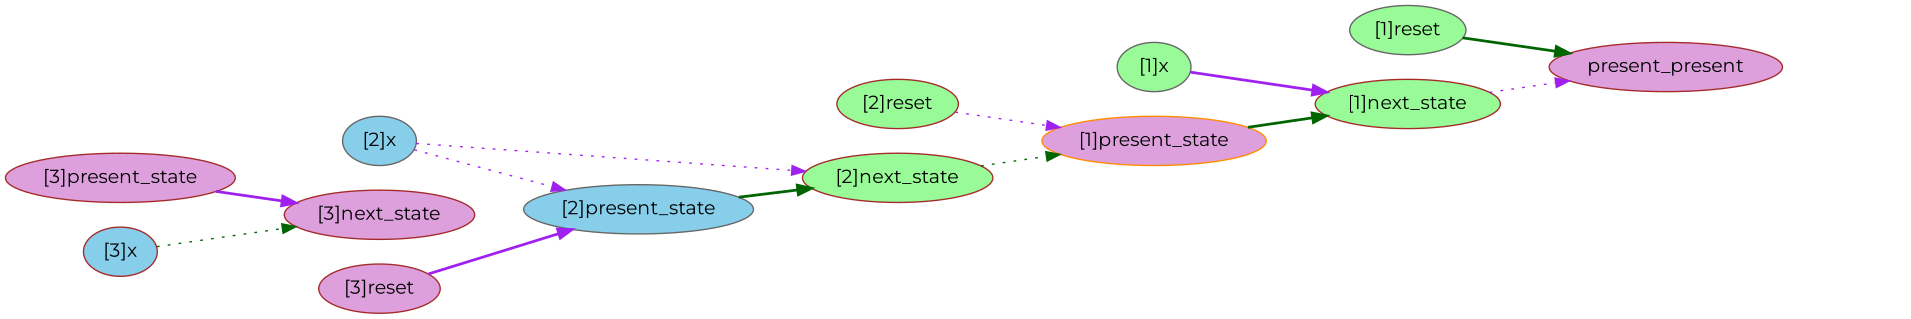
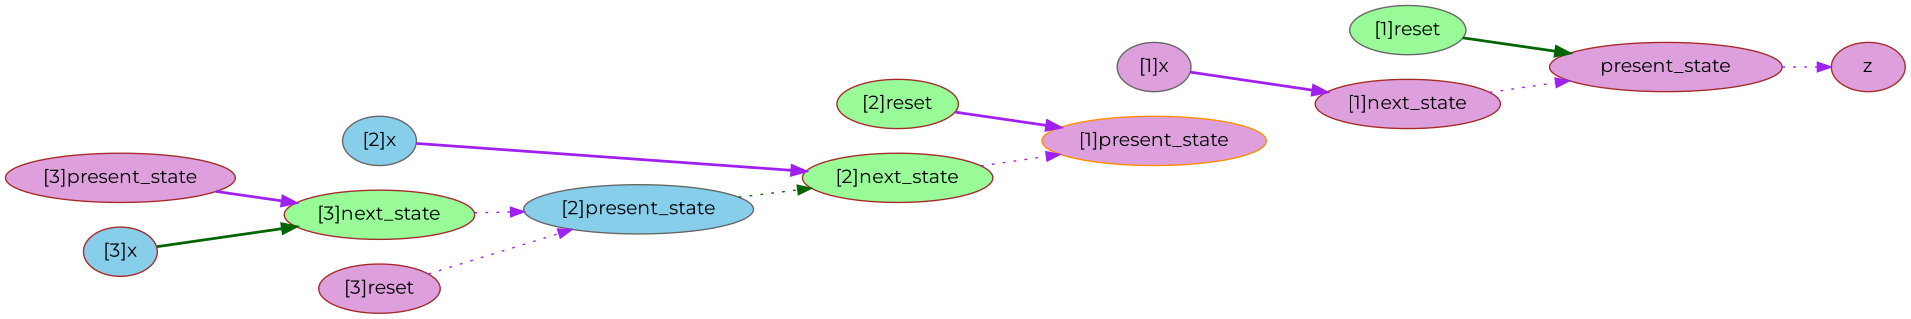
(1154, 67) -> (1154, 67)
(1666, 67) -> (1666, 67)
none -> (1868, 67)
(1408, 104) -> (1408, 104)
(1001, 119) -> (1001, 119)
(1280, 123) -> none
(604, 157) -> (604, 157)
(1013, 161) -> (1013, 161)
(483, 168) -> (493, 212)
(768, 194) -> (768, 194)
(379, 215) -> (379, 215)
(219, 238) -> (219, 238)
(493, 254) -> (493, 254)
